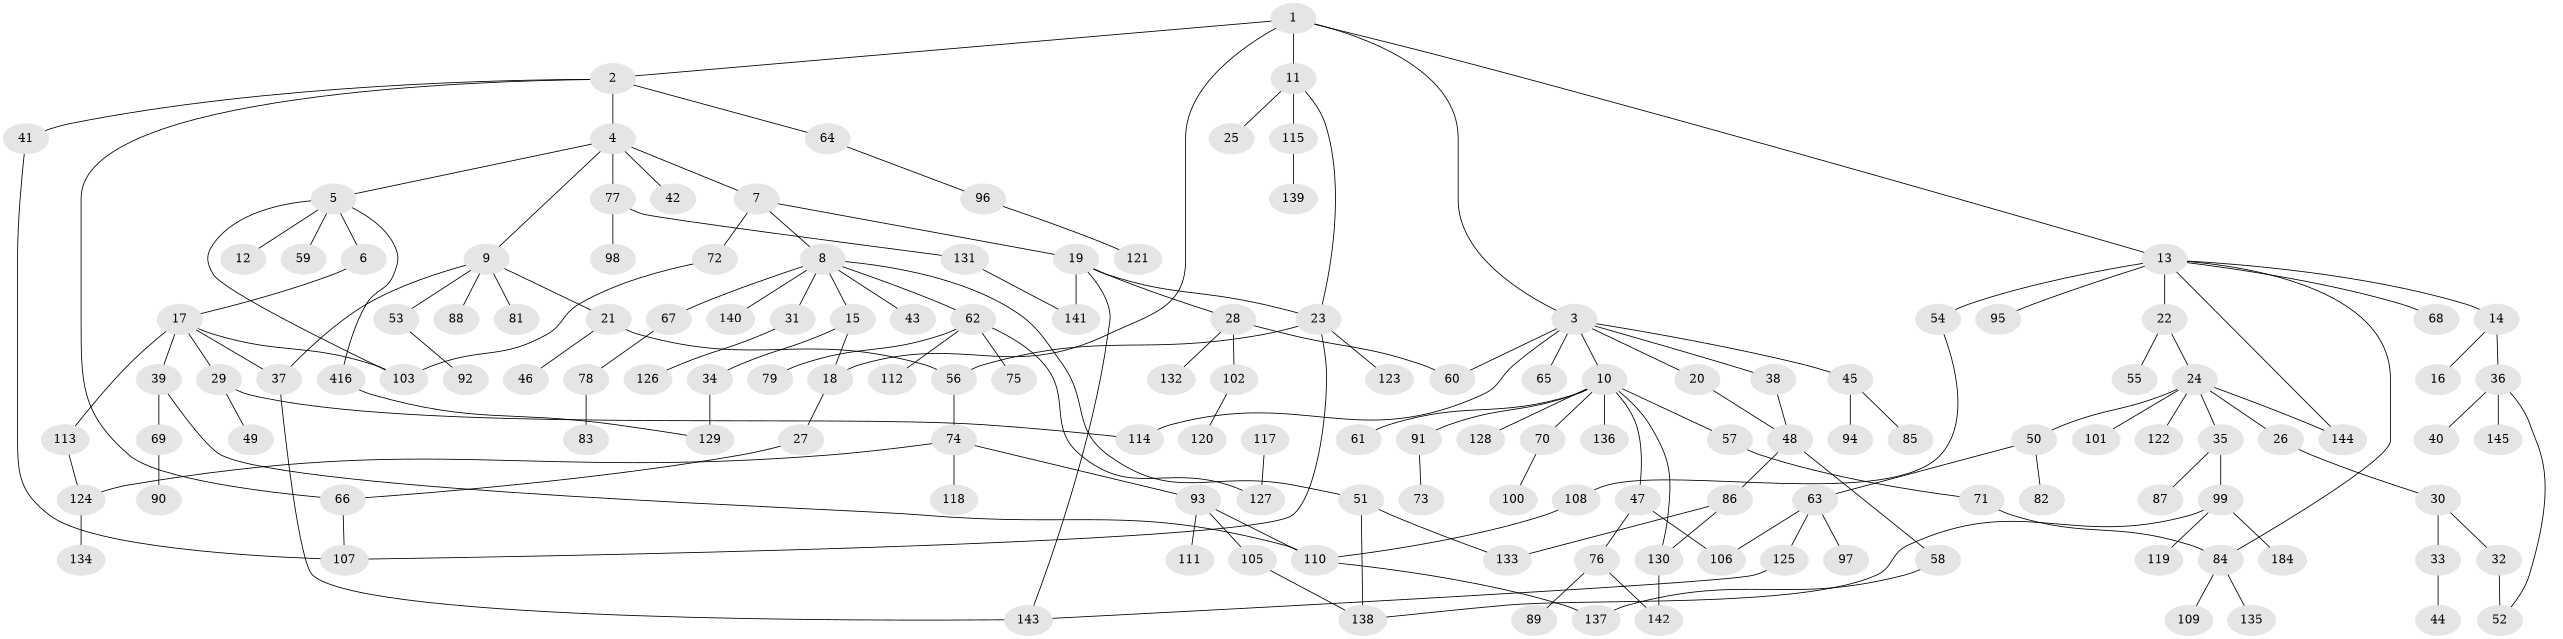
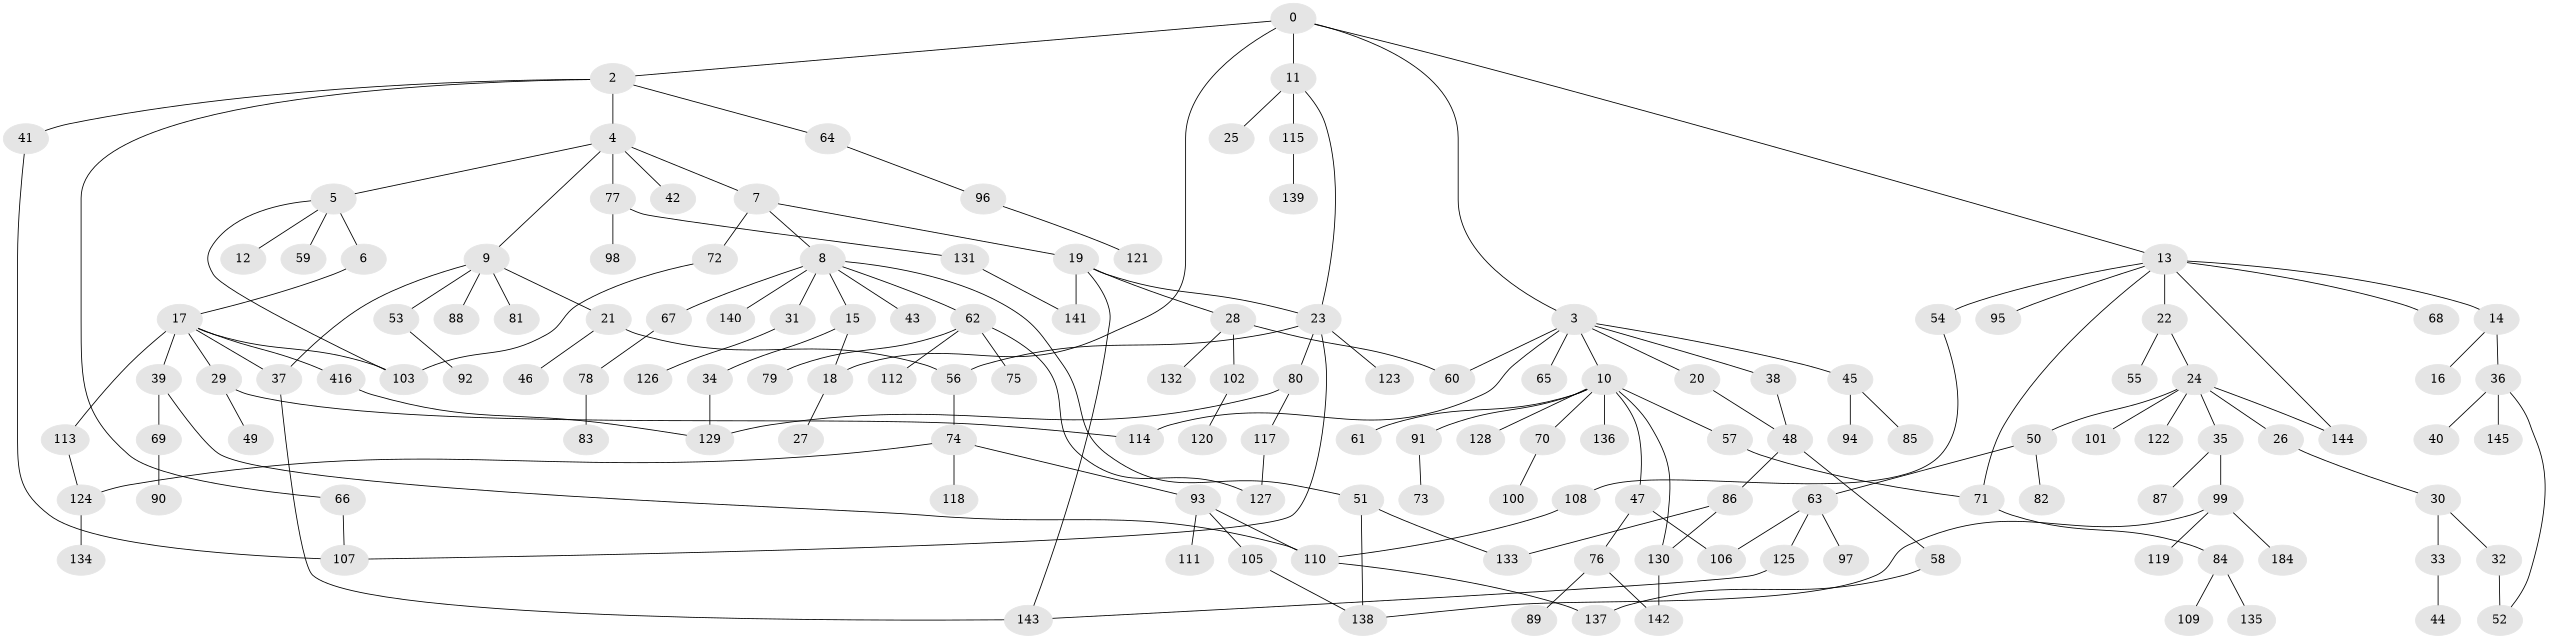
(1293, 18) -> (1293, 18)
(389, 282) -> (270, 352)
(2390, 377) -> (2049, 365)
none -> (1296, 380)
(574, 478) -> none
